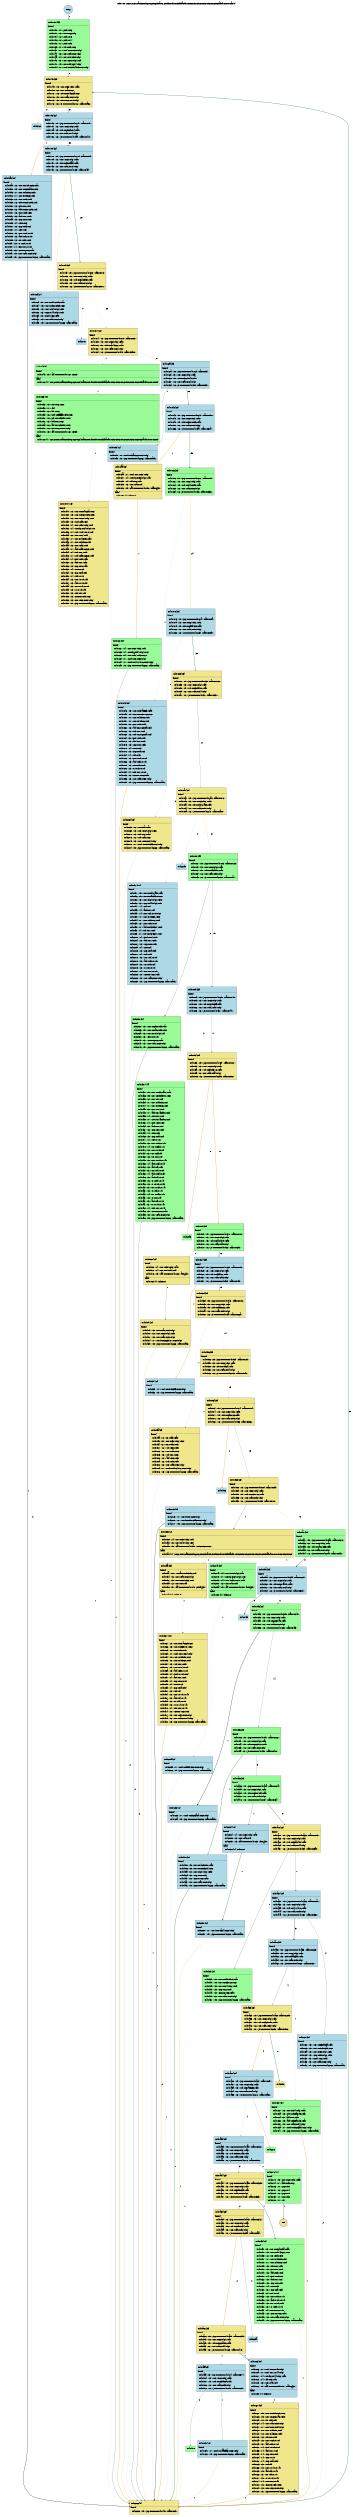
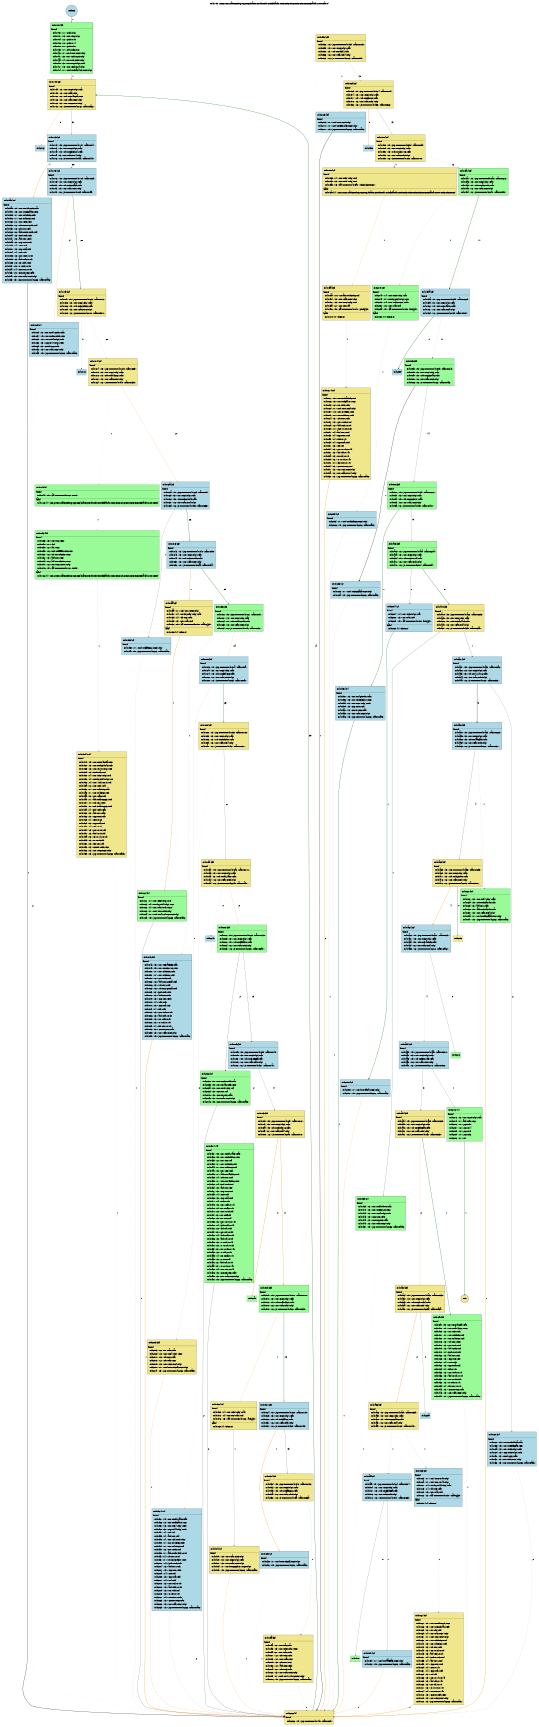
(68, 10) -> (72, 11)
(223, 1333) -> (315, 767)
(244, 2357) -> (414, 1449)
